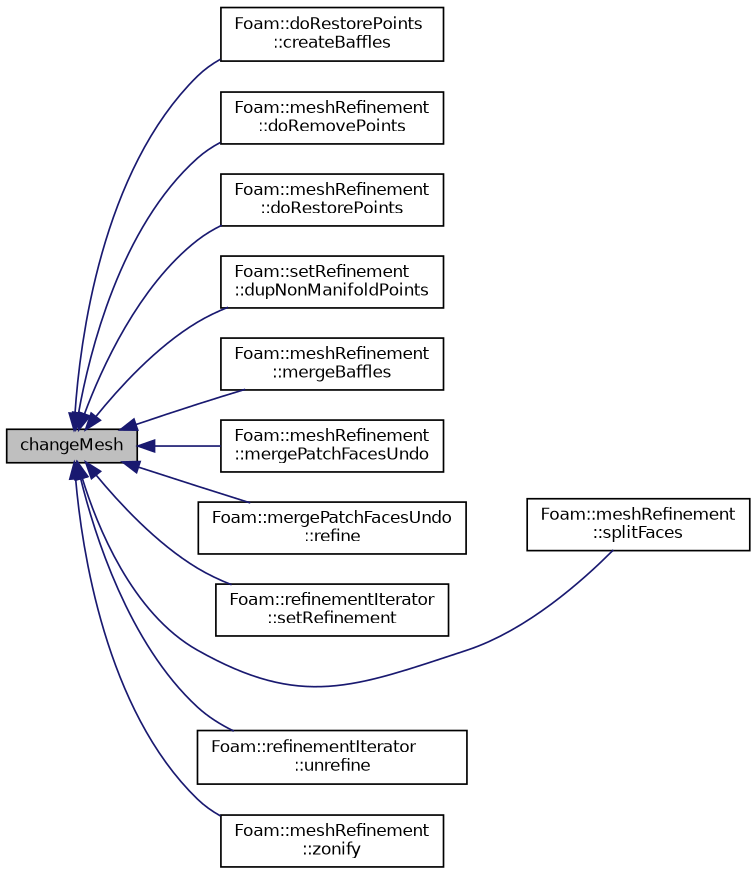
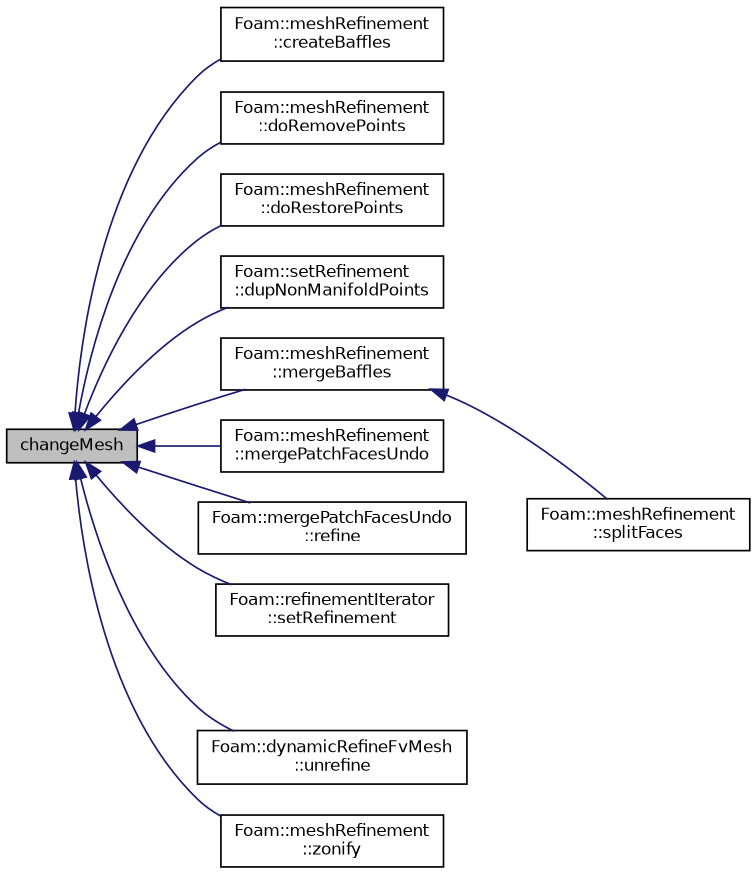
(332, 34) -> (332, 34)
(315, 686) -> (530, 441)
(332, 757) -> (332, 757)
